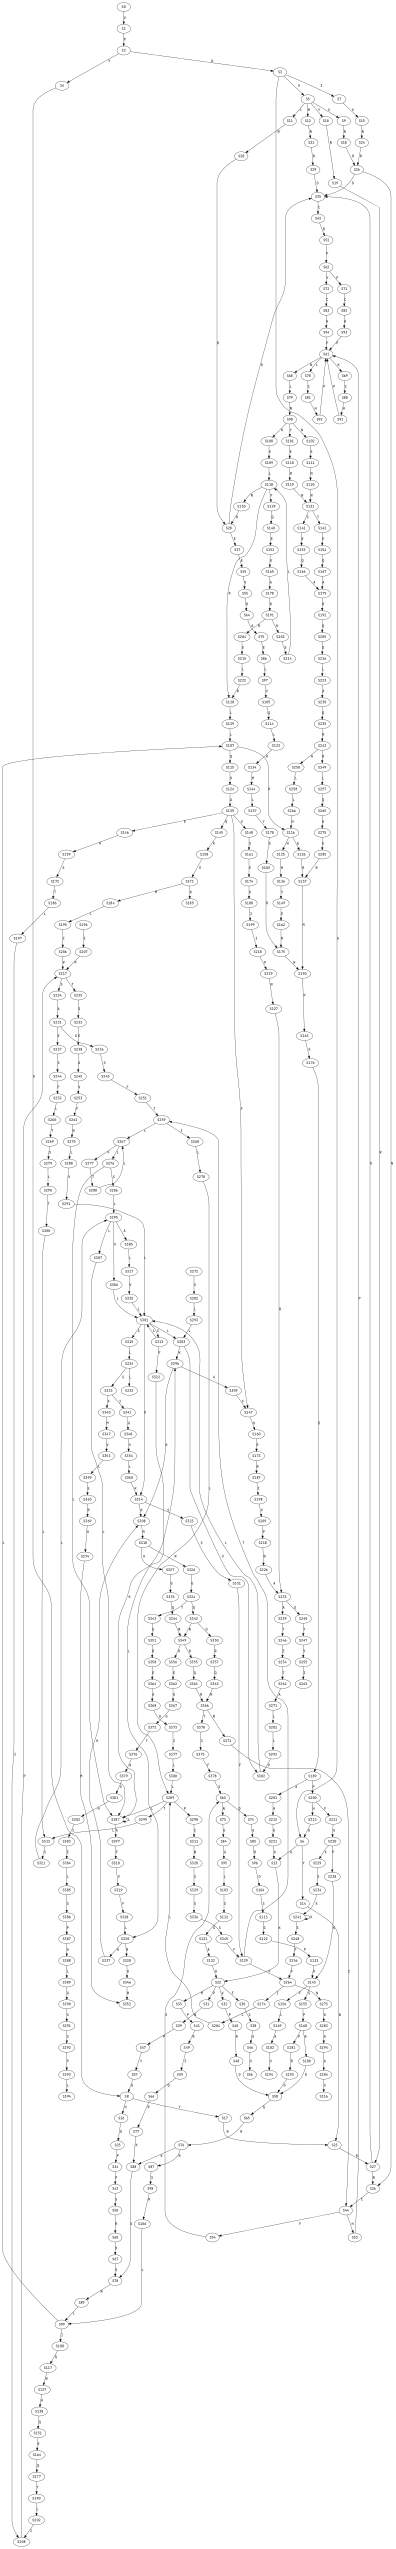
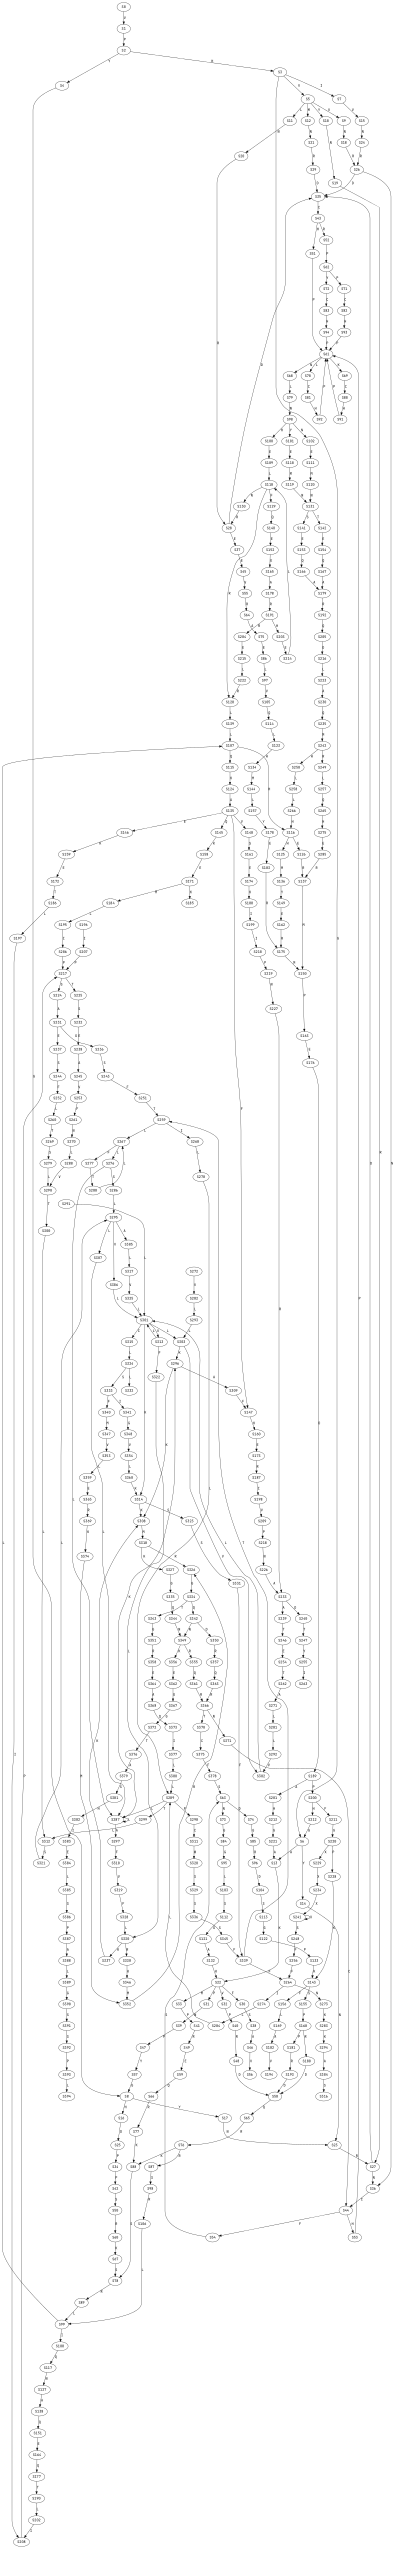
none -> (312, 254)
(68, 1182) -> (57, 1175)
none -> (191, 1791)
